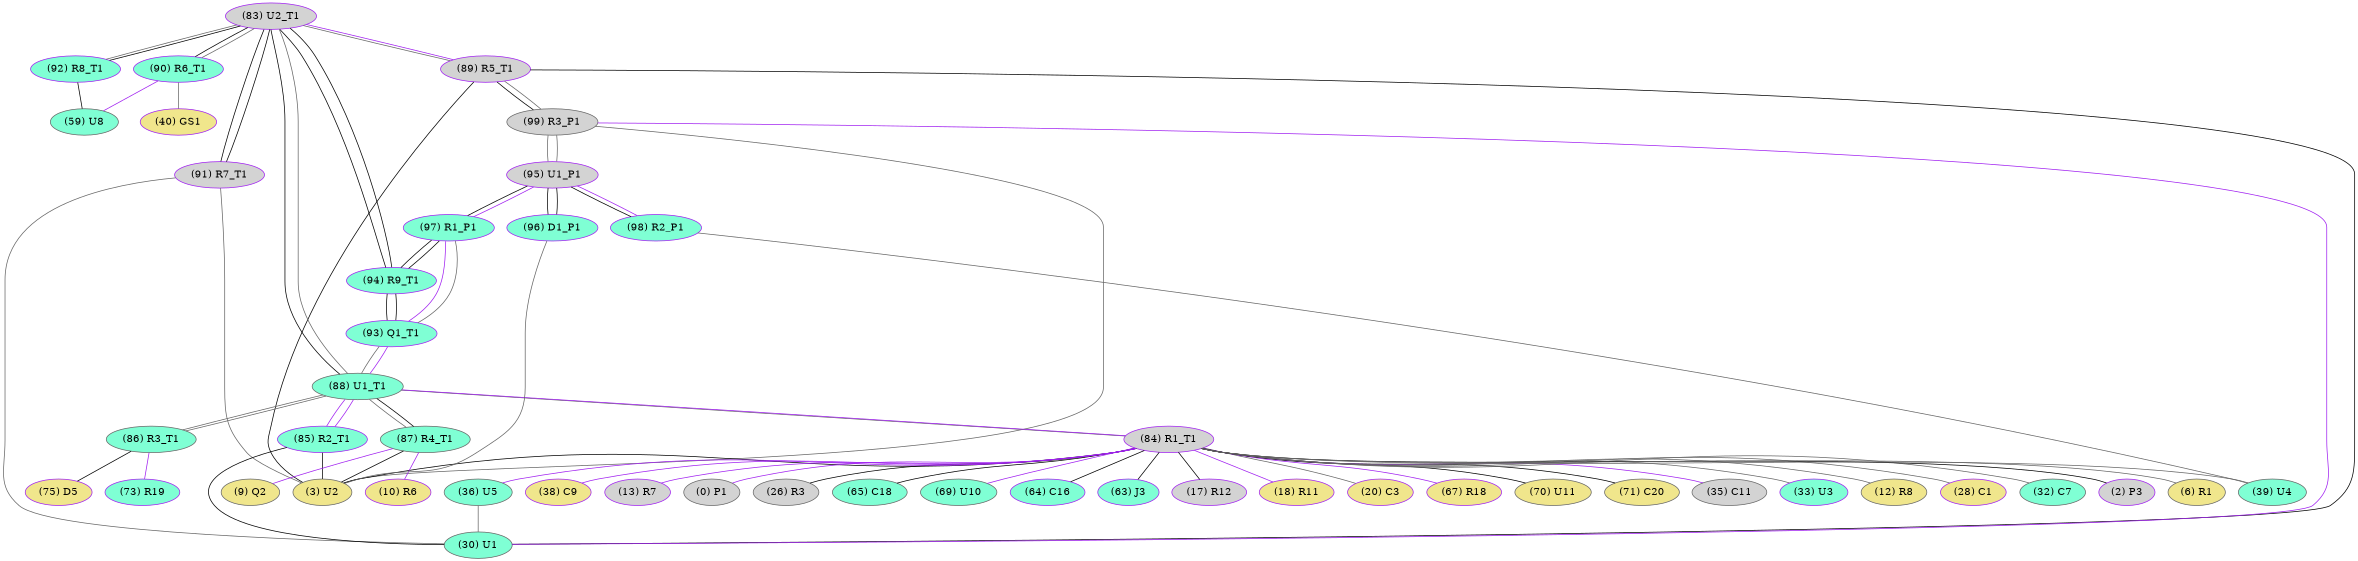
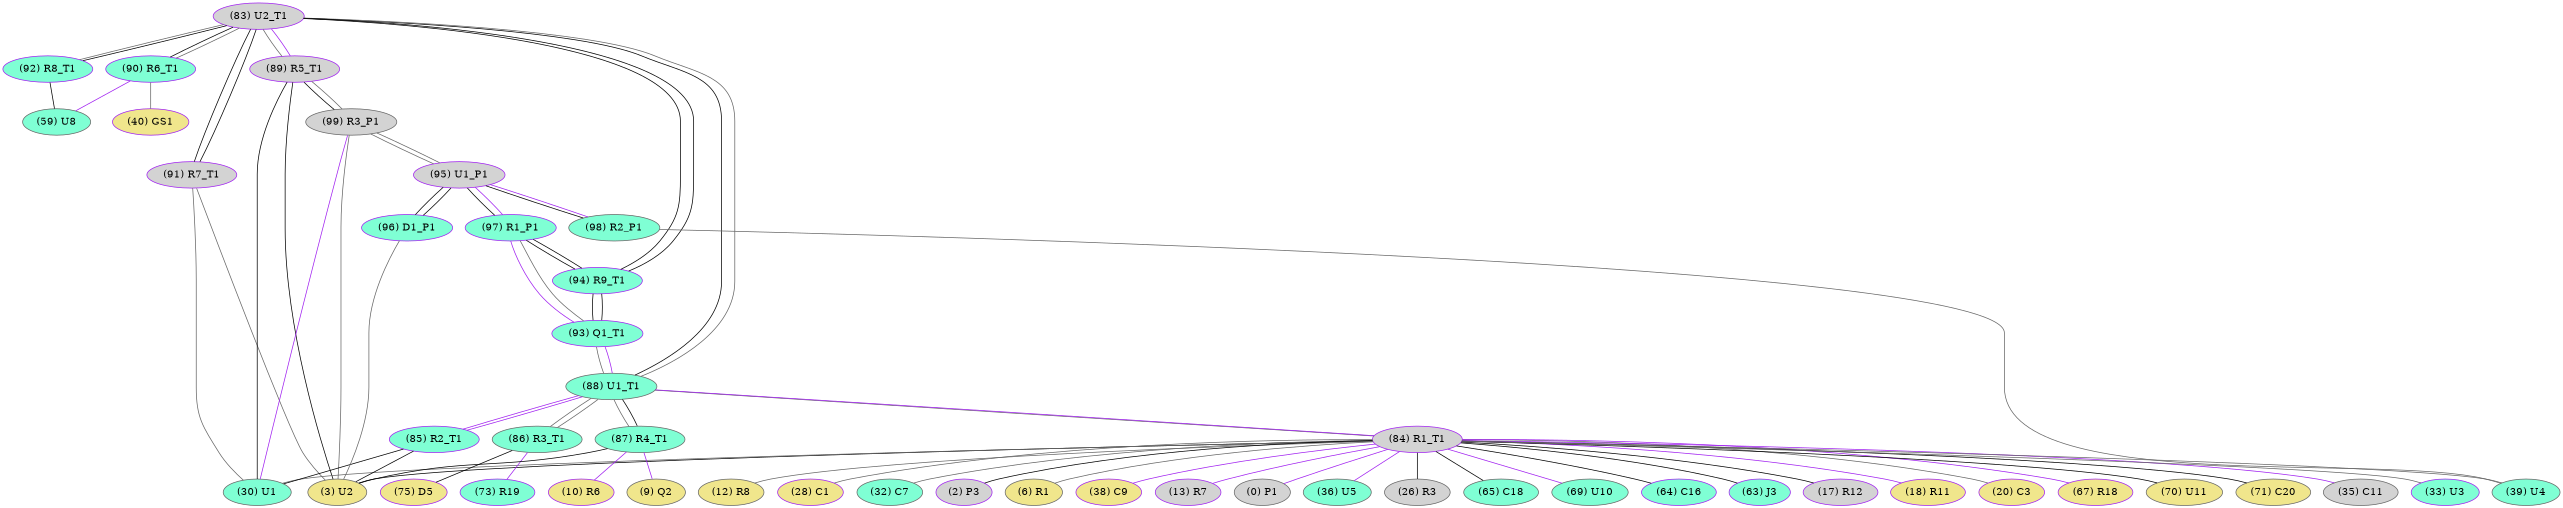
(656, 228) -> (614, 228)
(478, 519) -> (827, 455)
